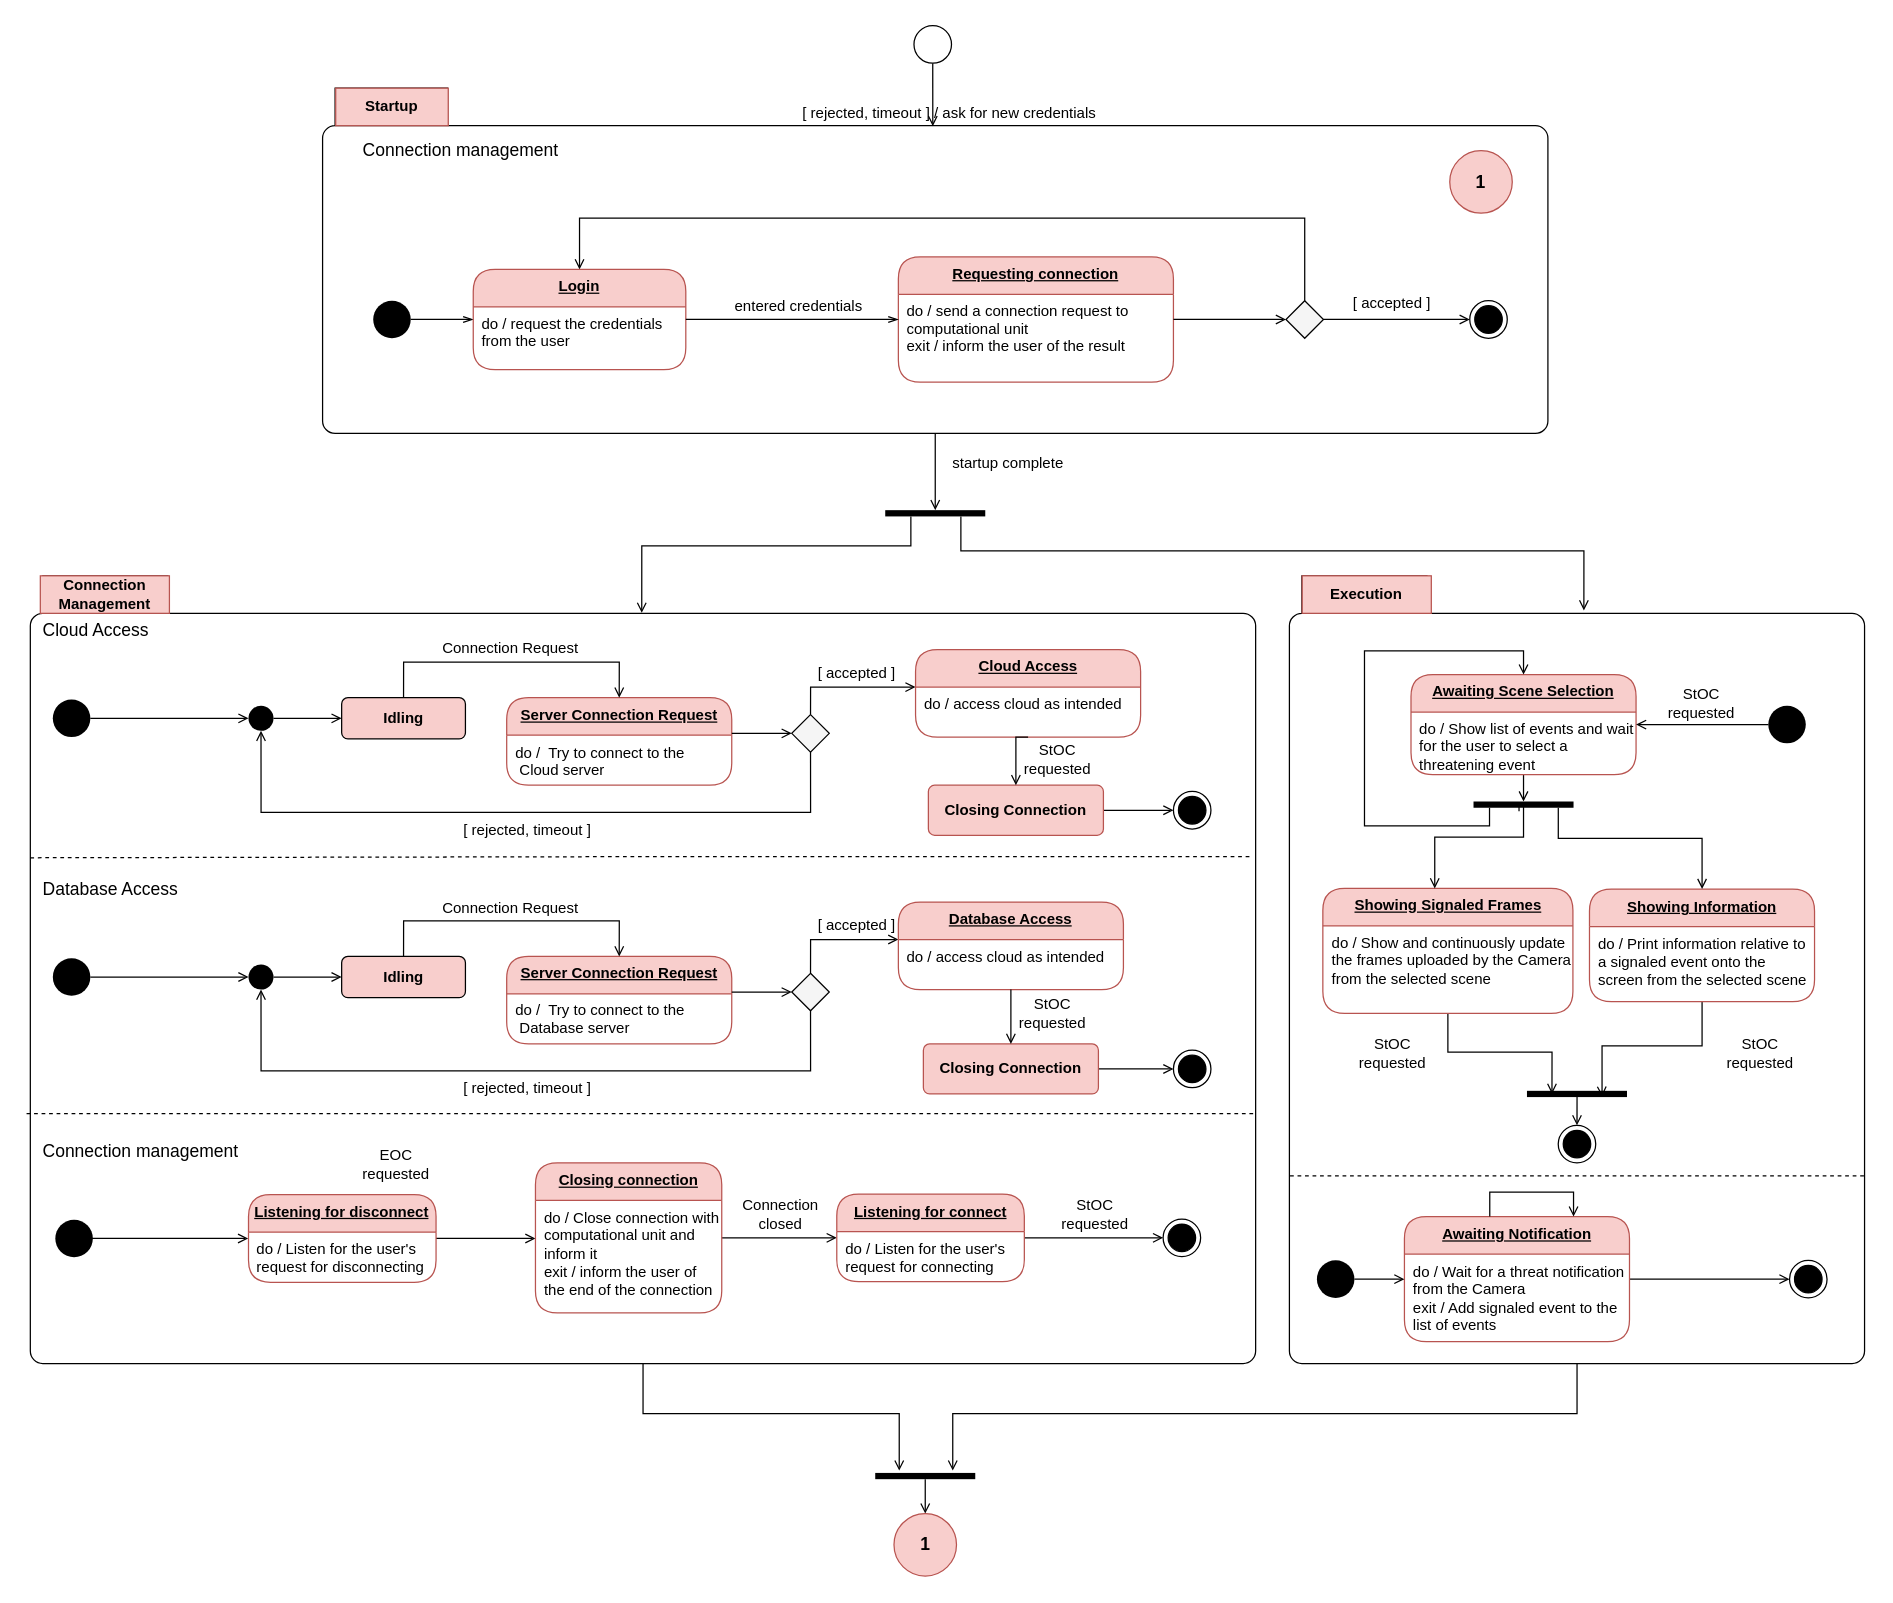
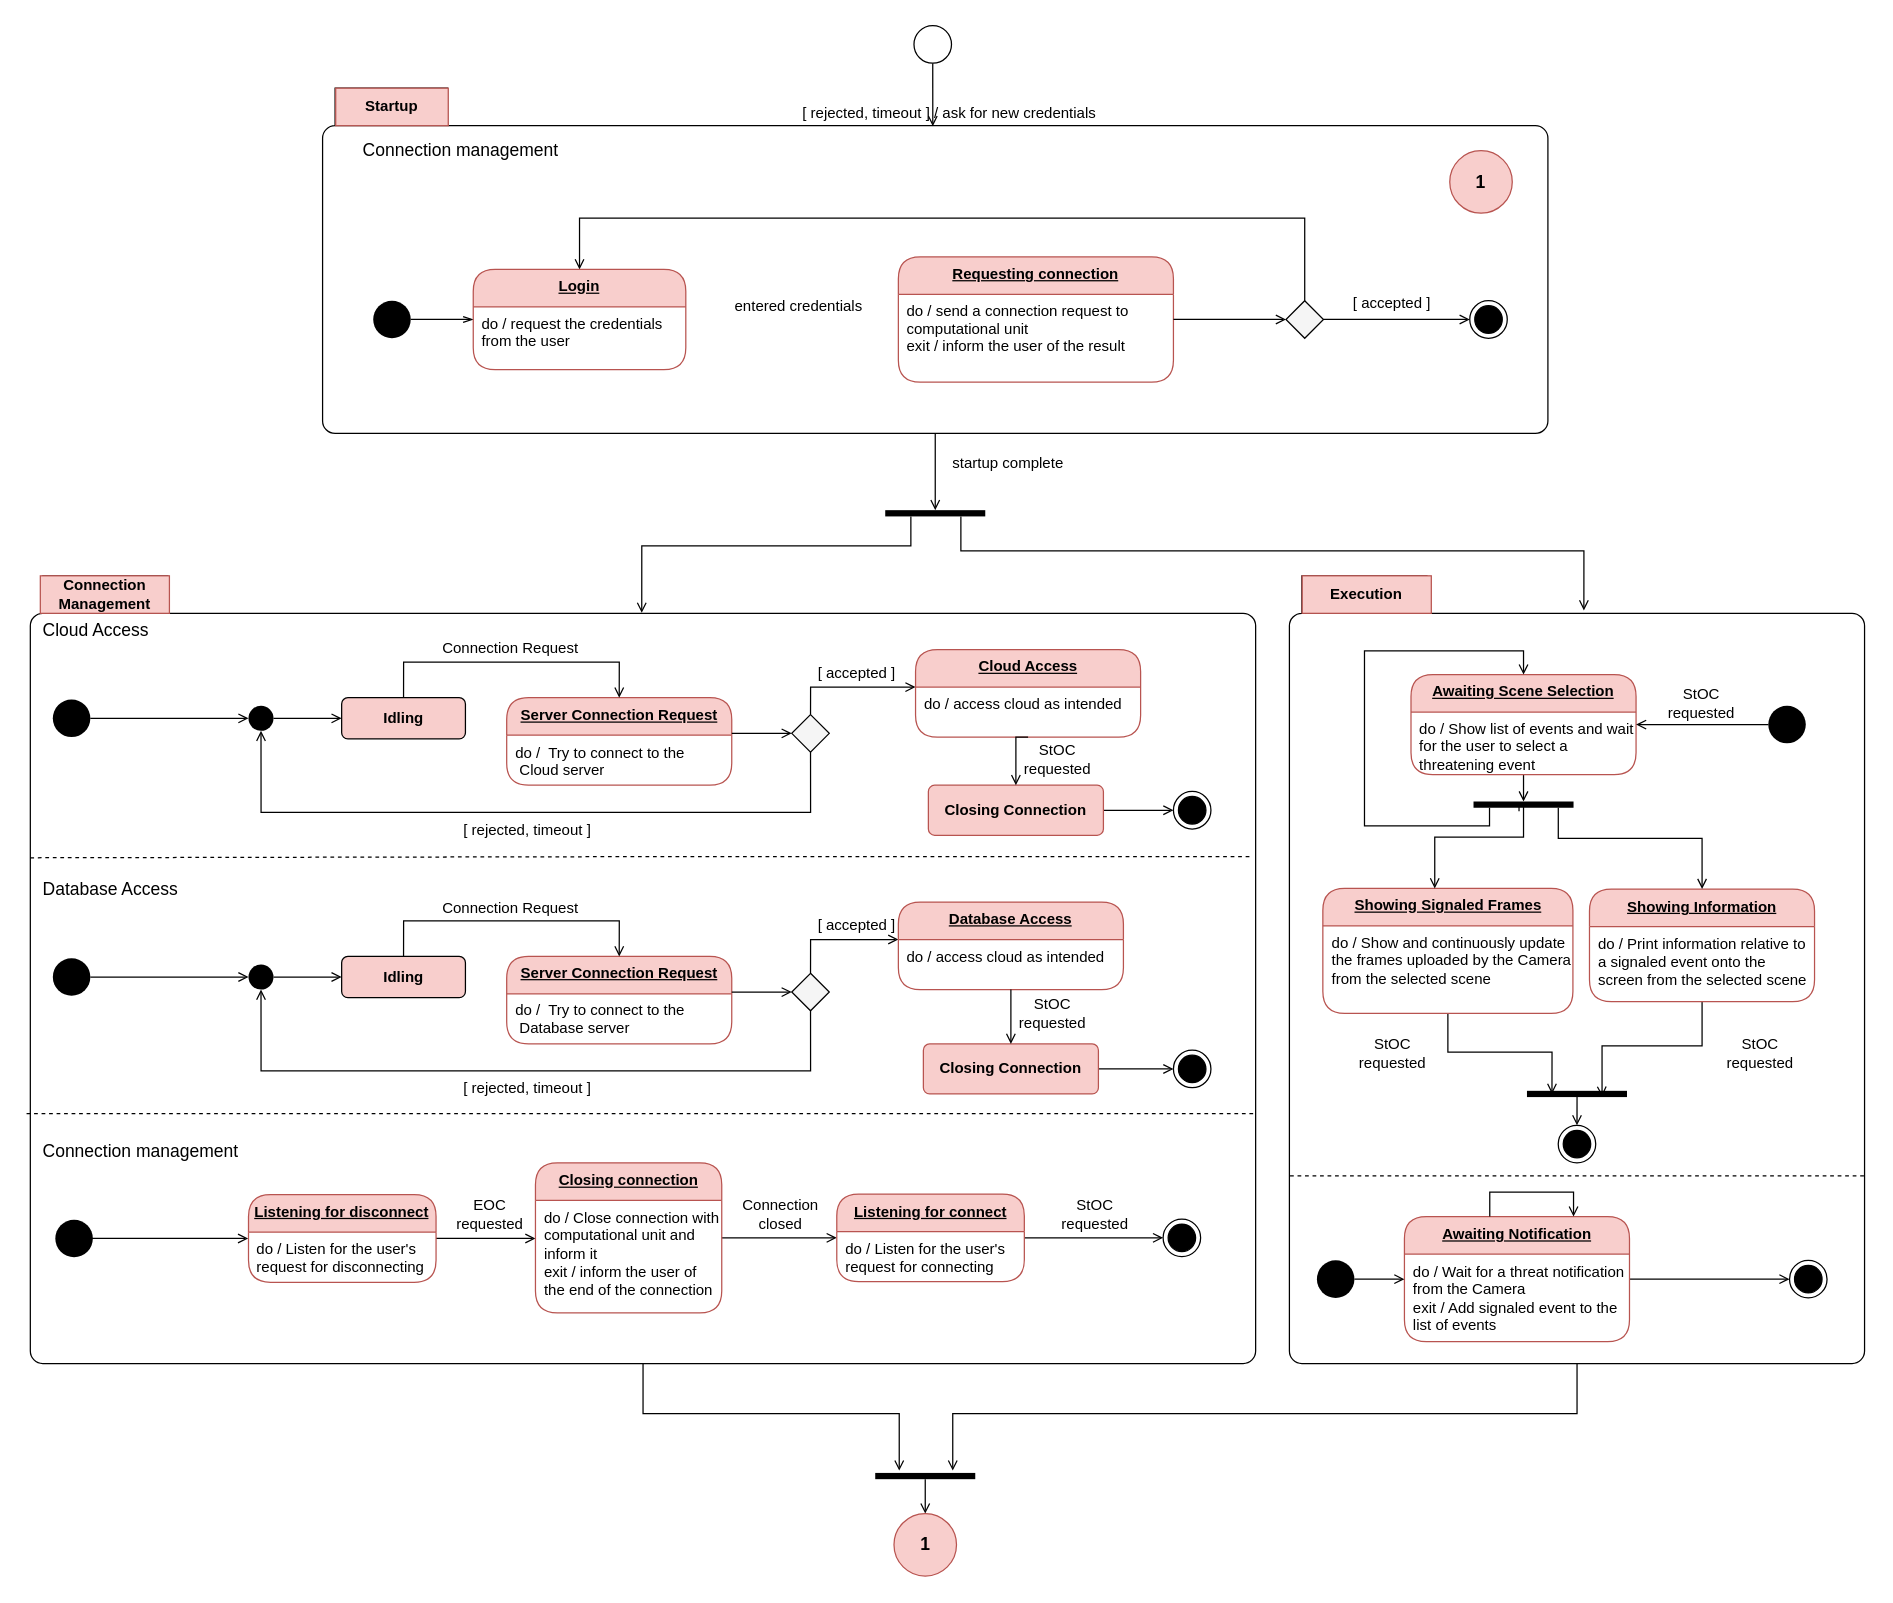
(791, 319) -> none
(396, 1164) -> (490, 1214)
